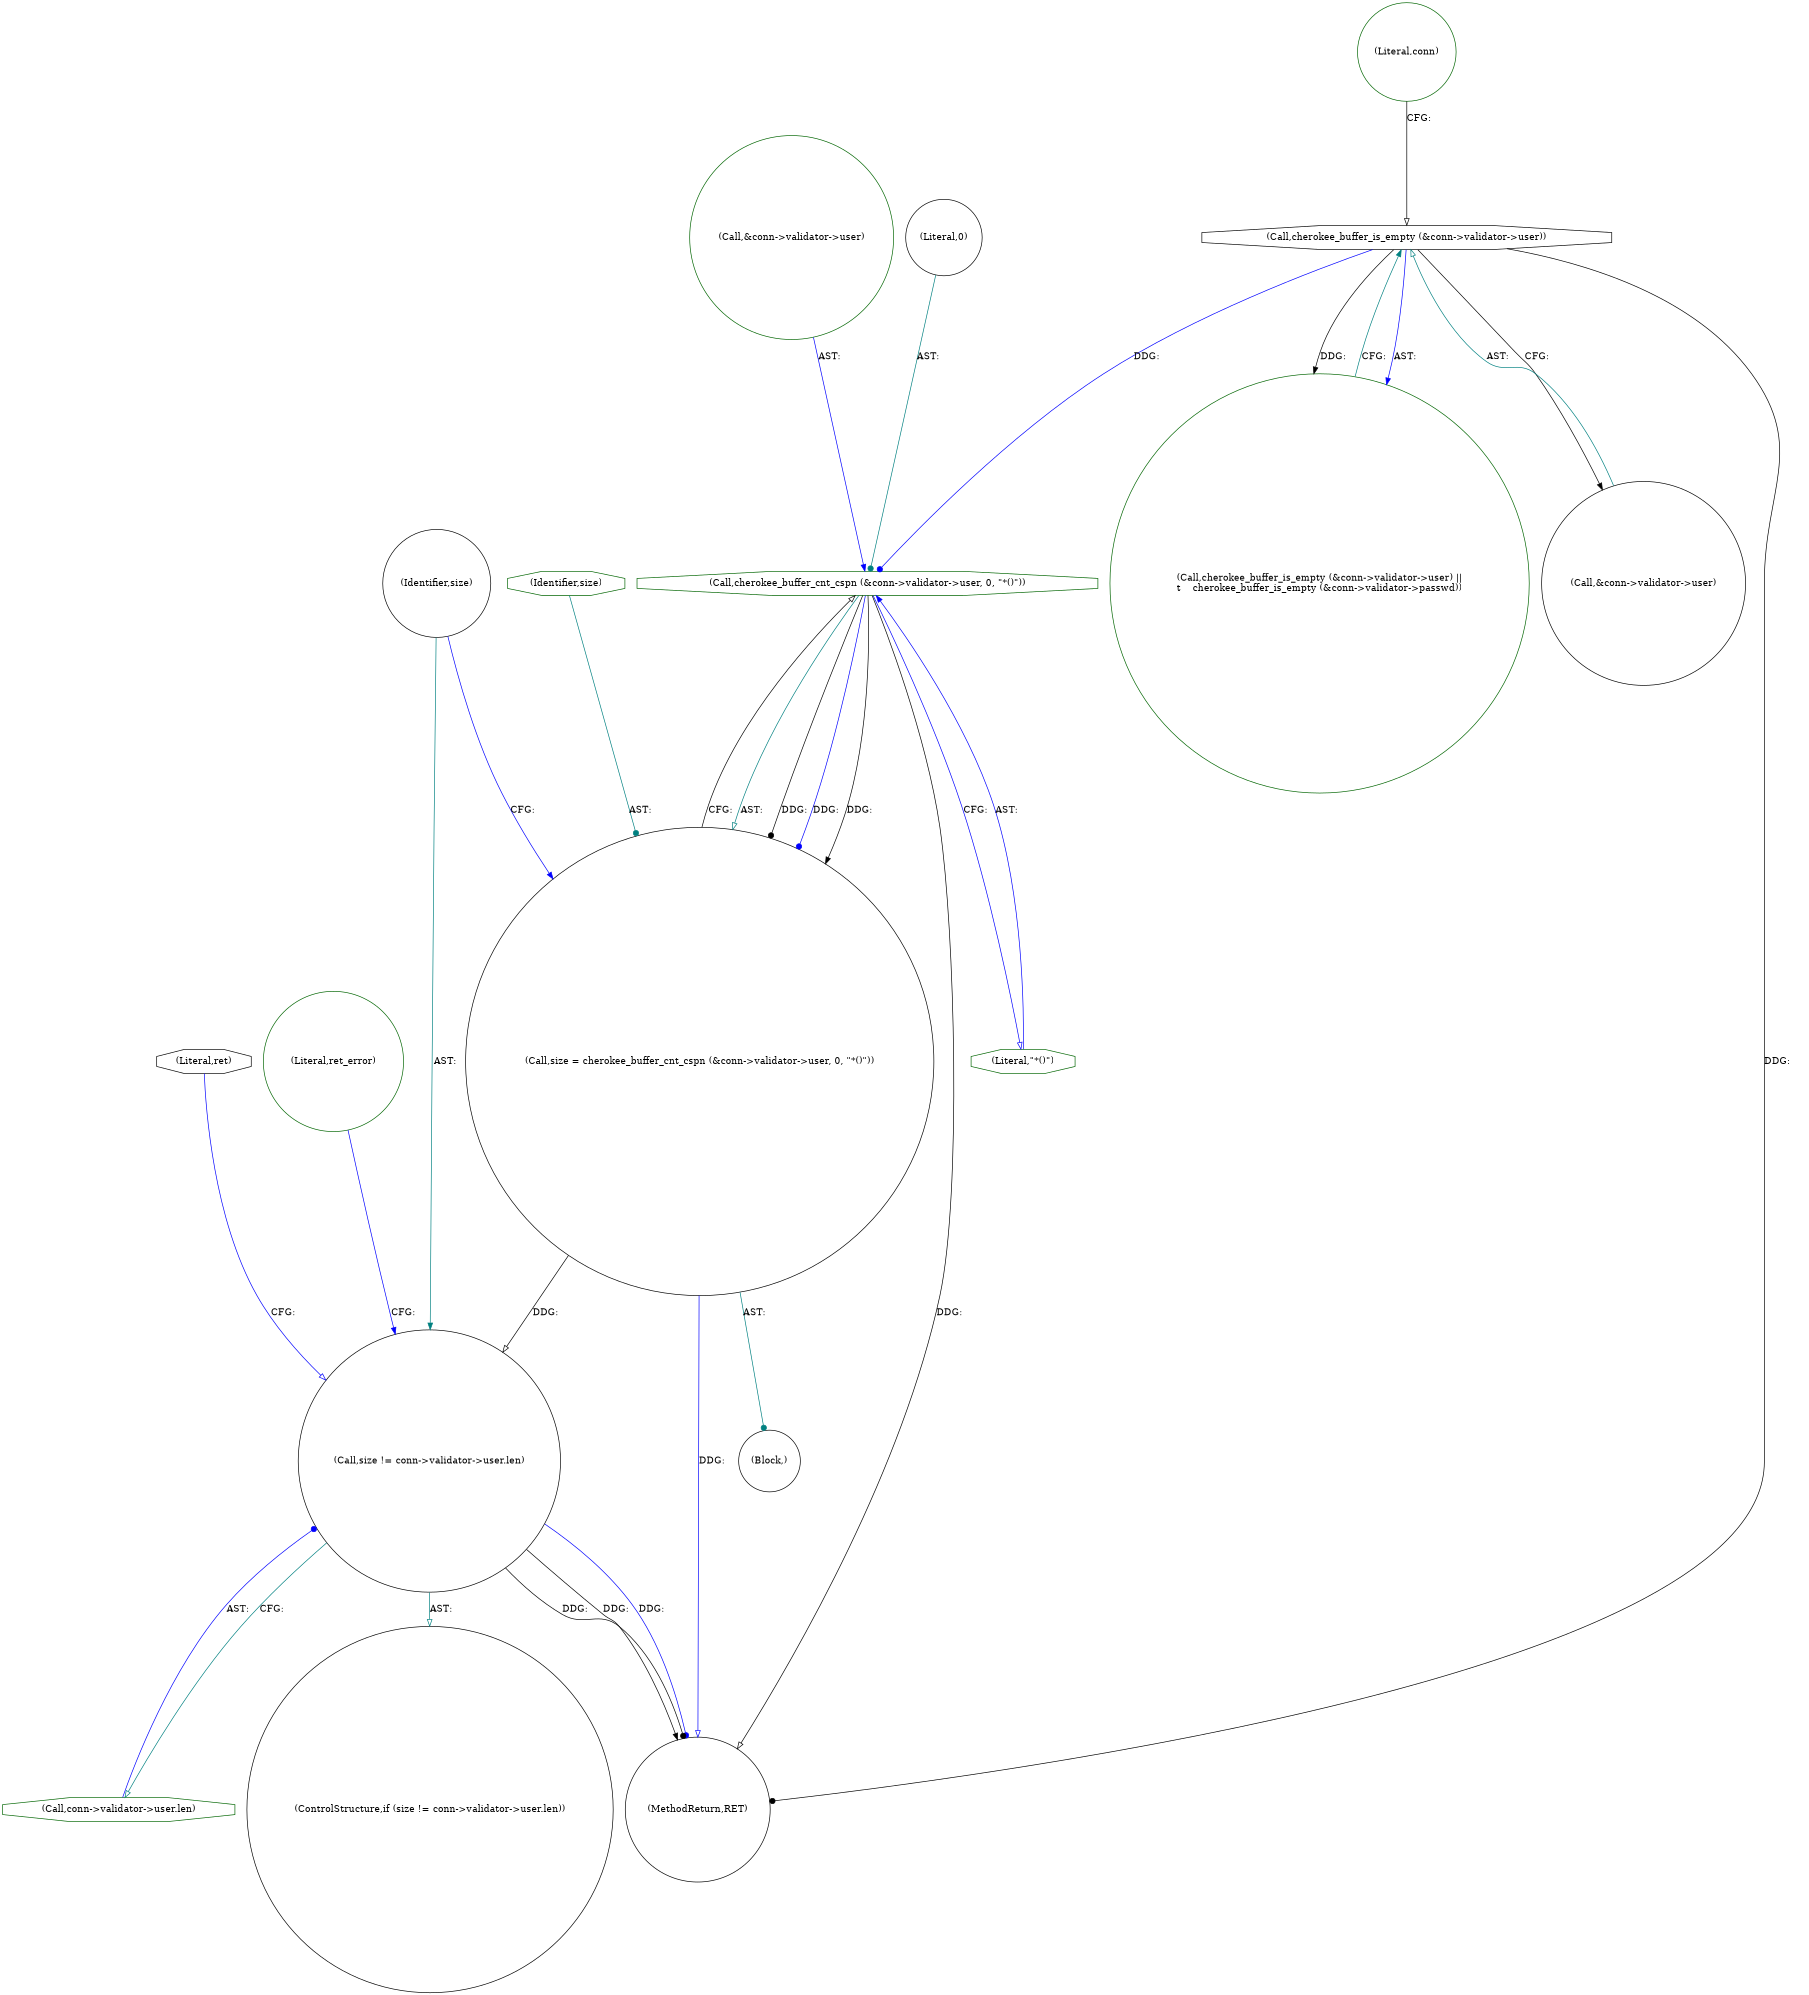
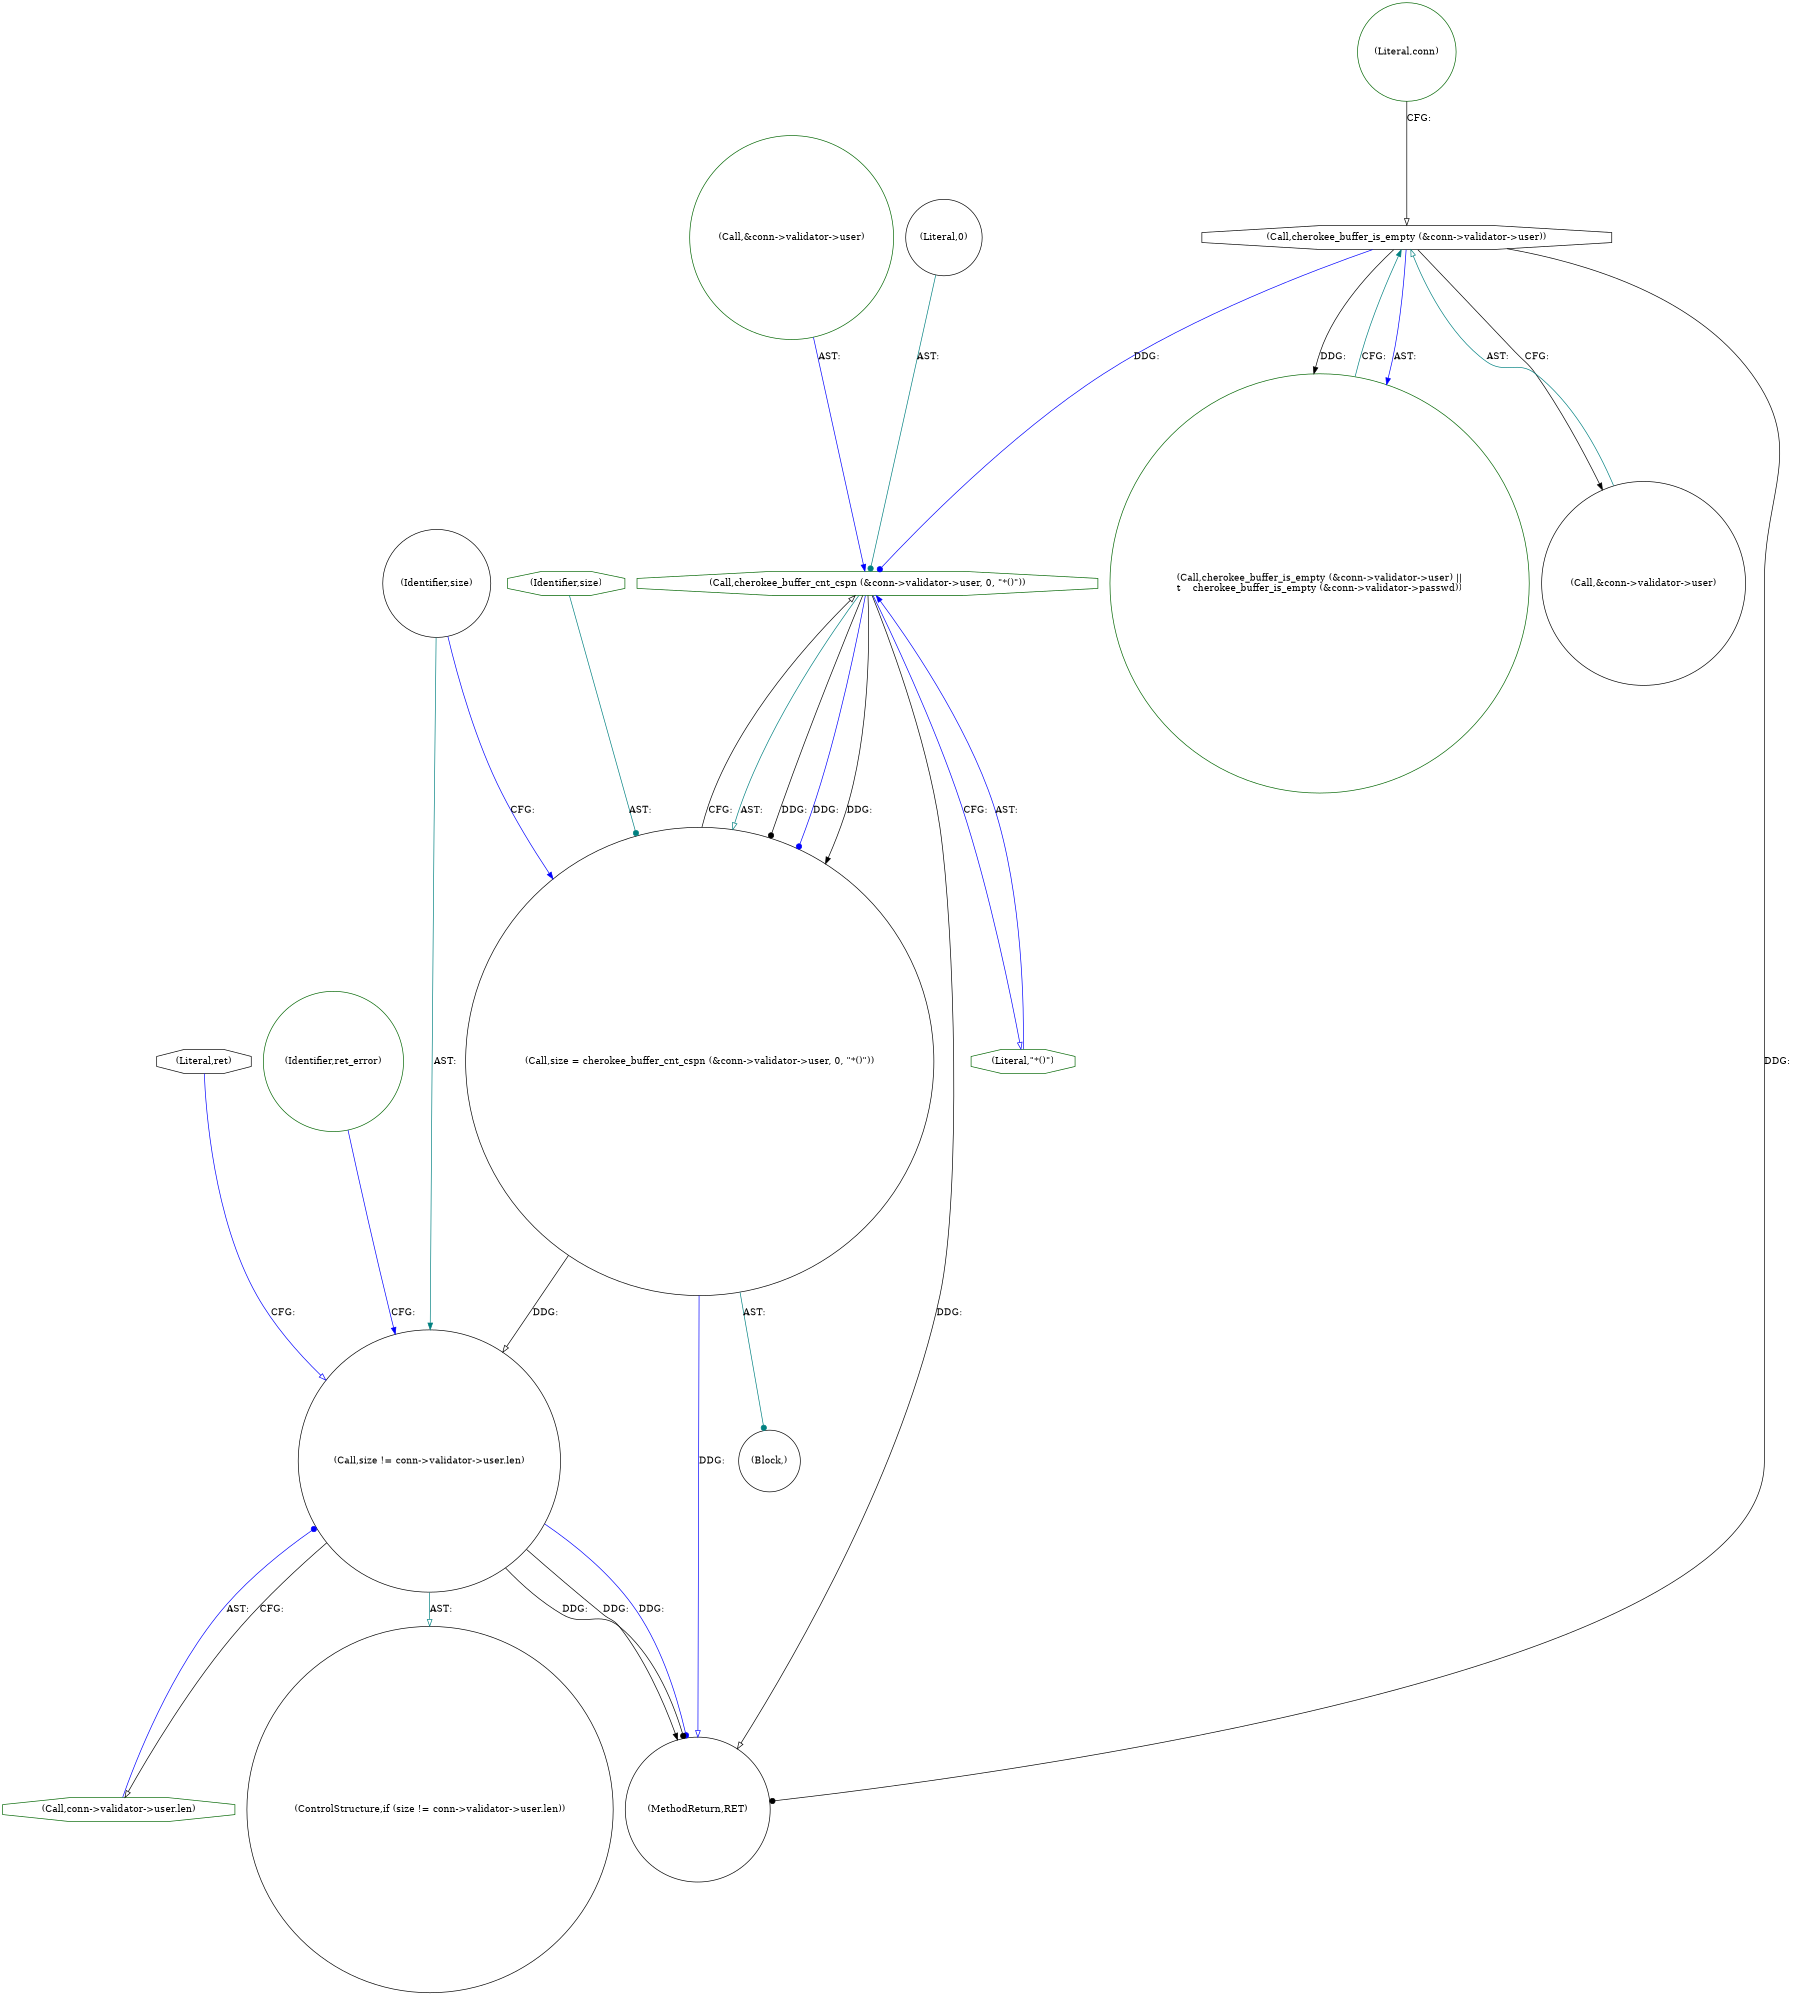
(333, 1061) -> (333, 1061)
(216, 1658) -> (216, 1658)
